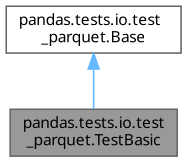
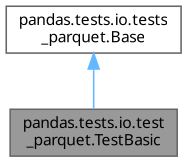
(94, 30) -> (94, 30)
